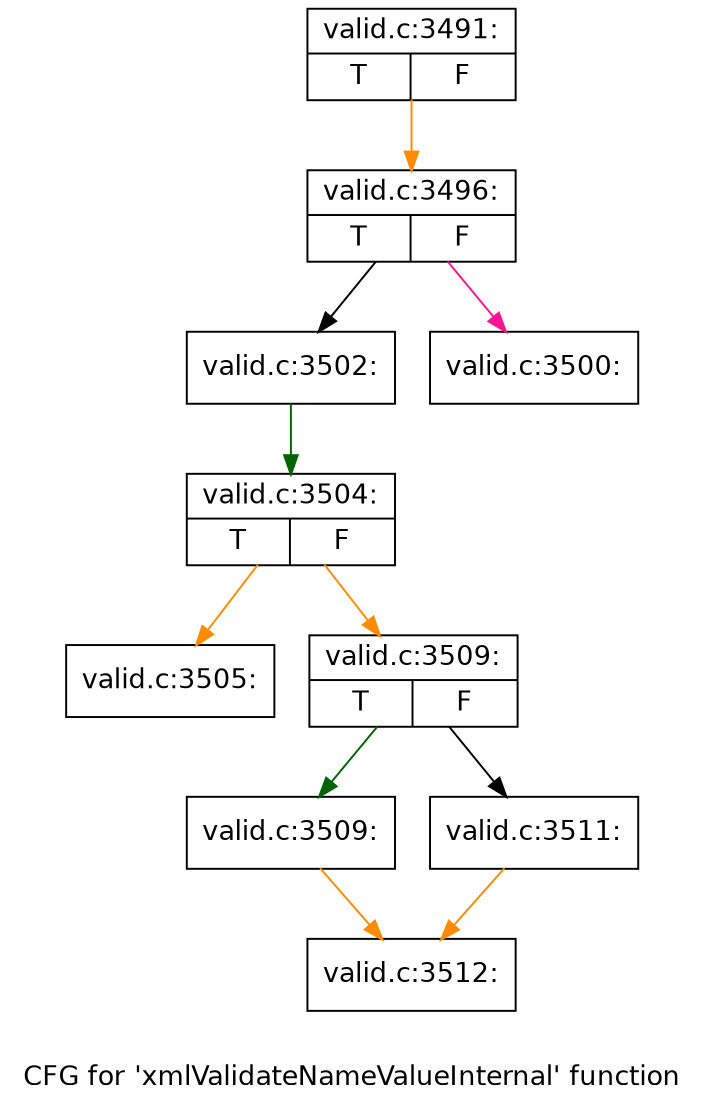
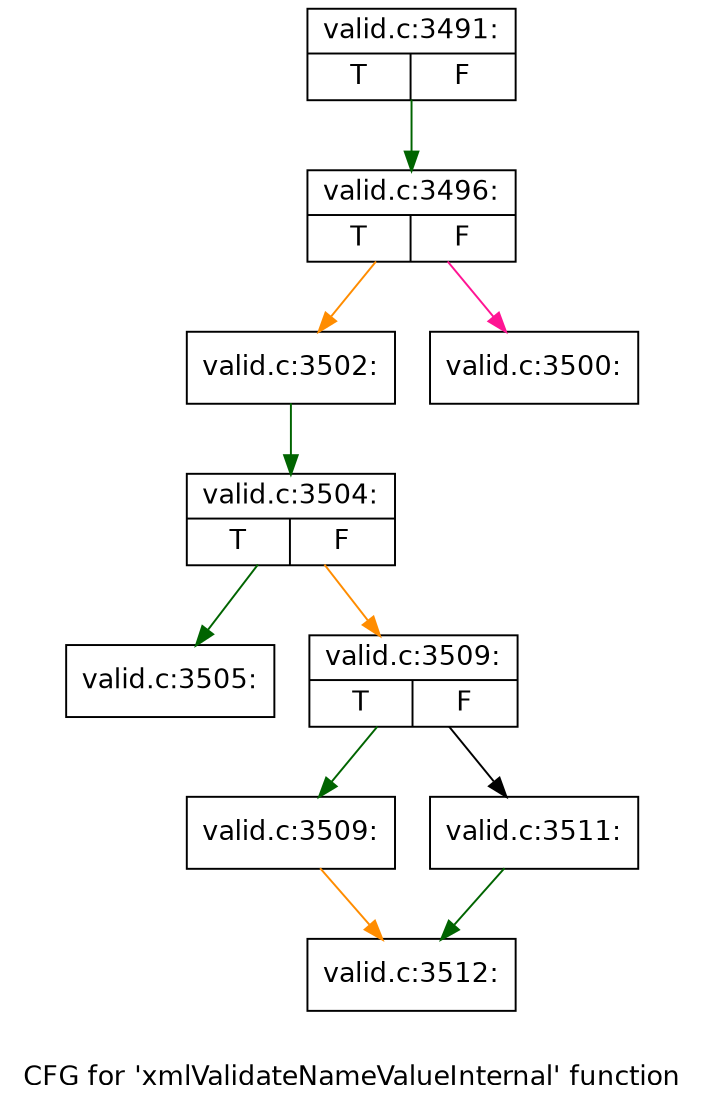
(412, 125) -> (412, 125)
(354, 289) -> (354, 289)
(233, 597) -> (233, 597)
(479, 896) -> (479, 896)
